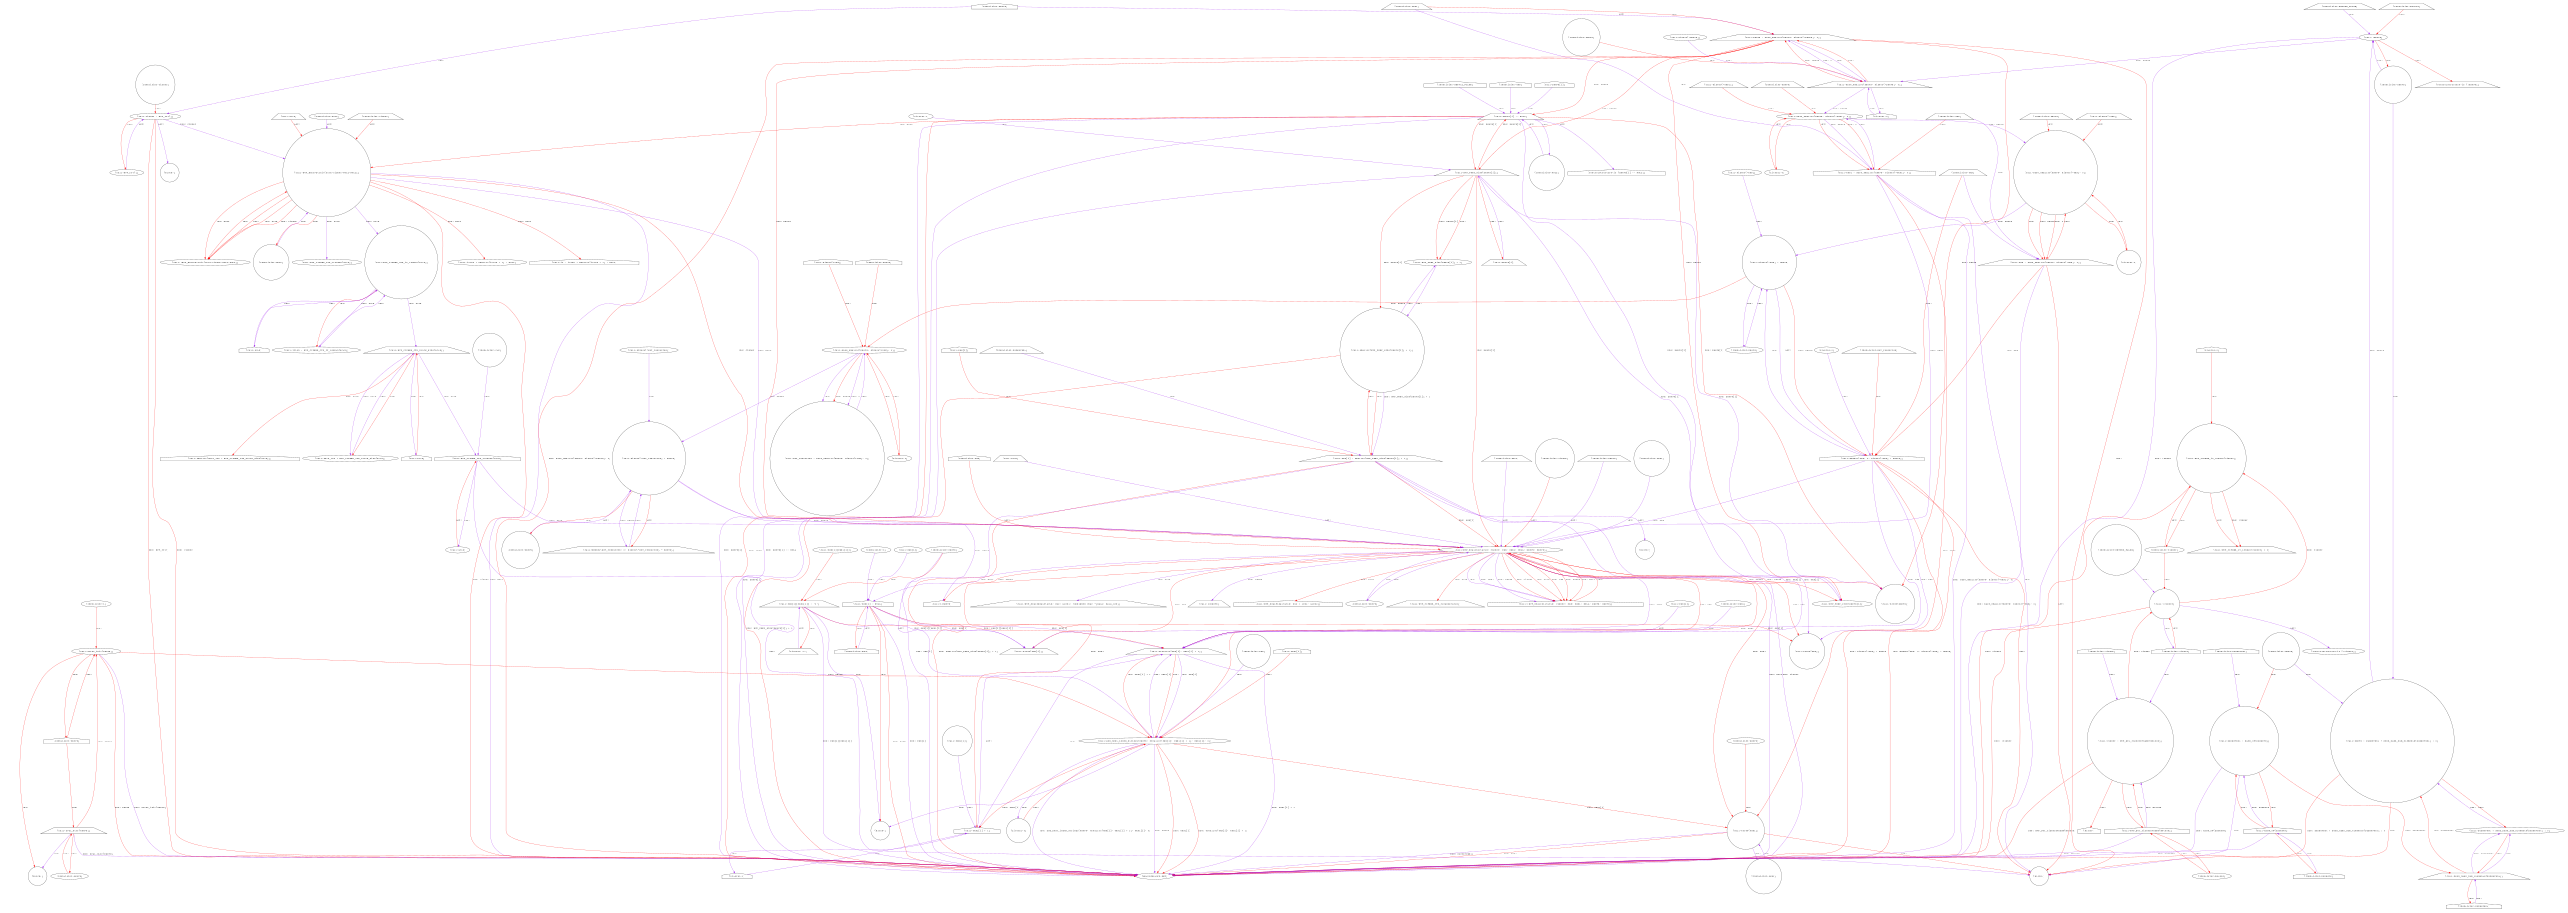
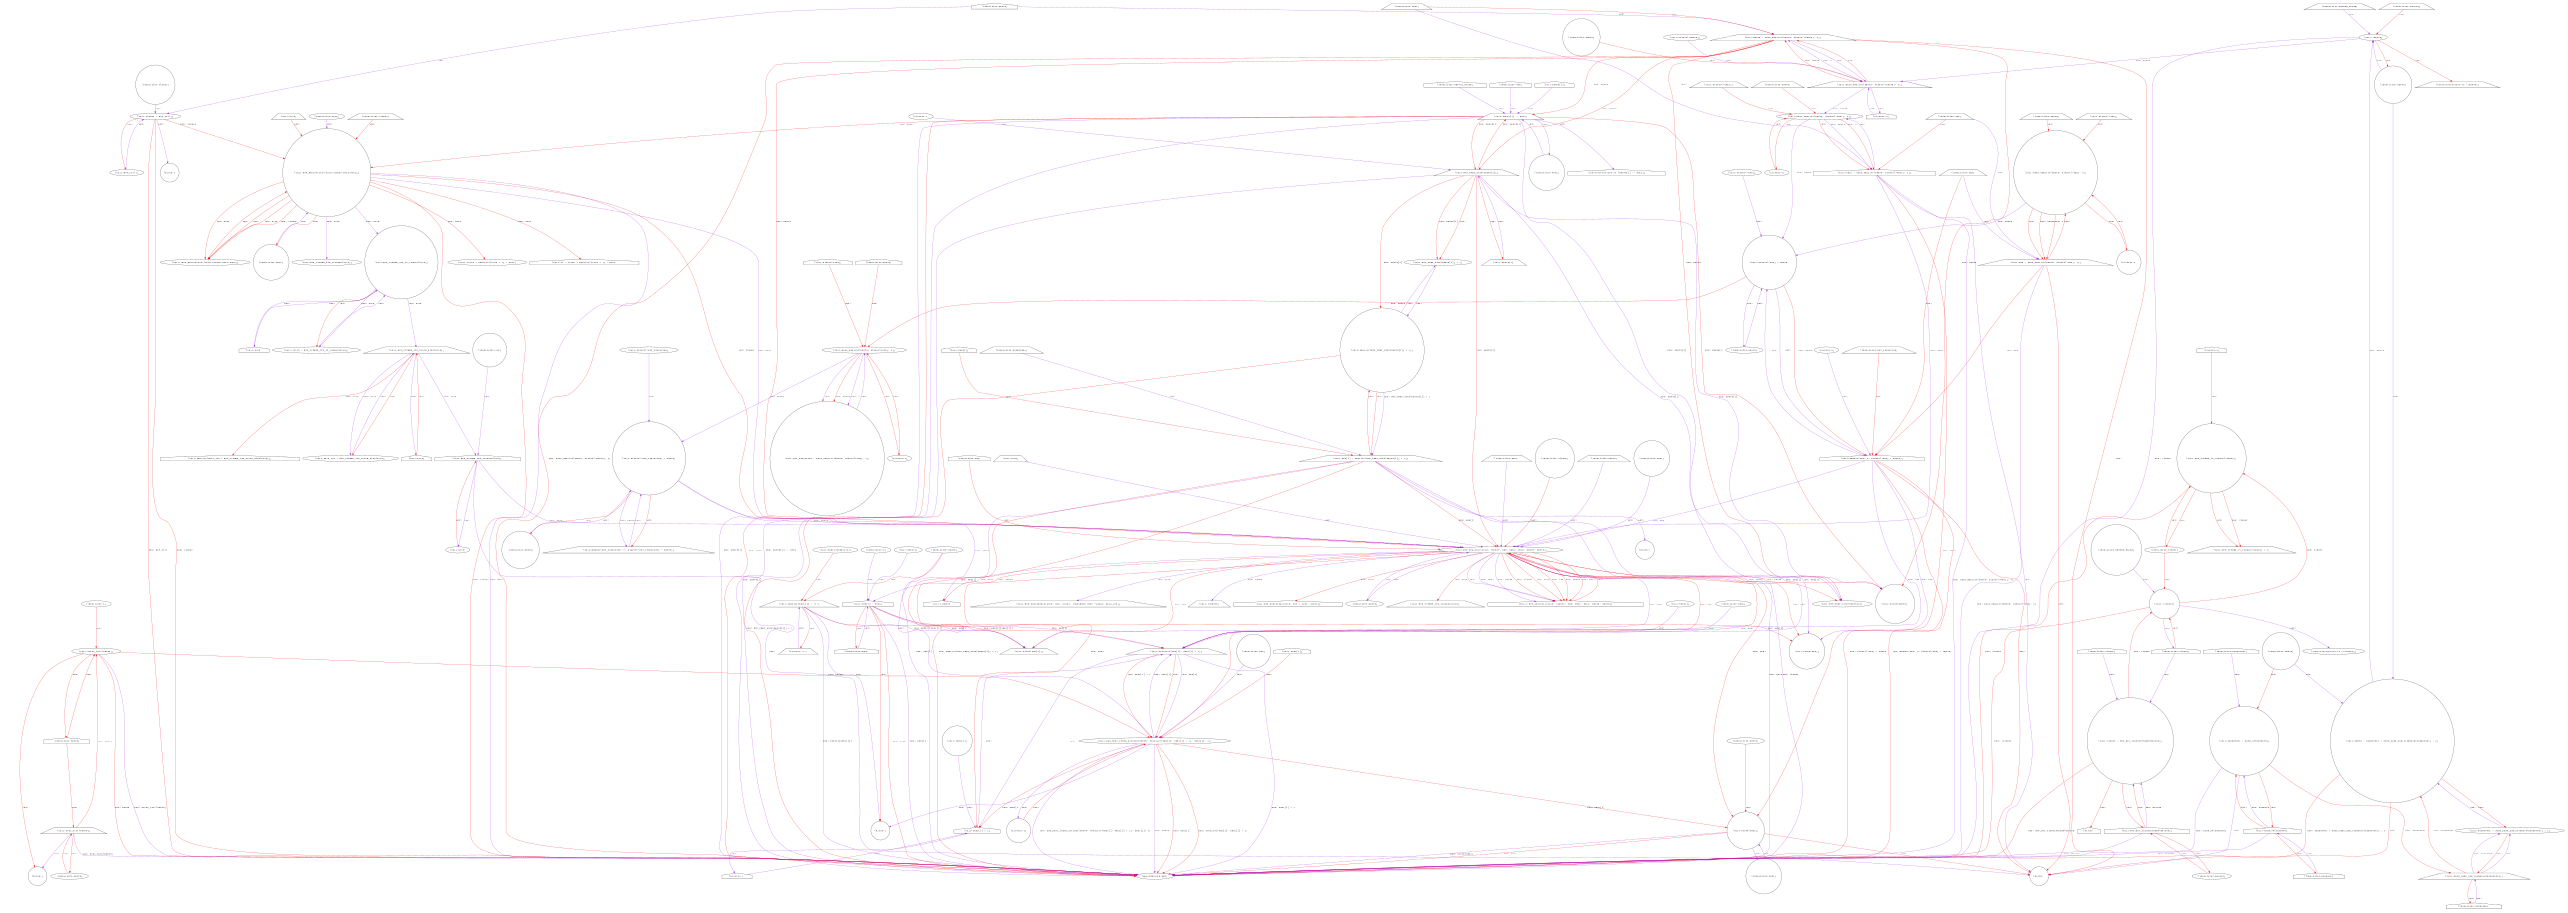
(1939, 120) -> (1792, 175)
(224, 139) -> (224, 139)
none -> (1075, 557)
